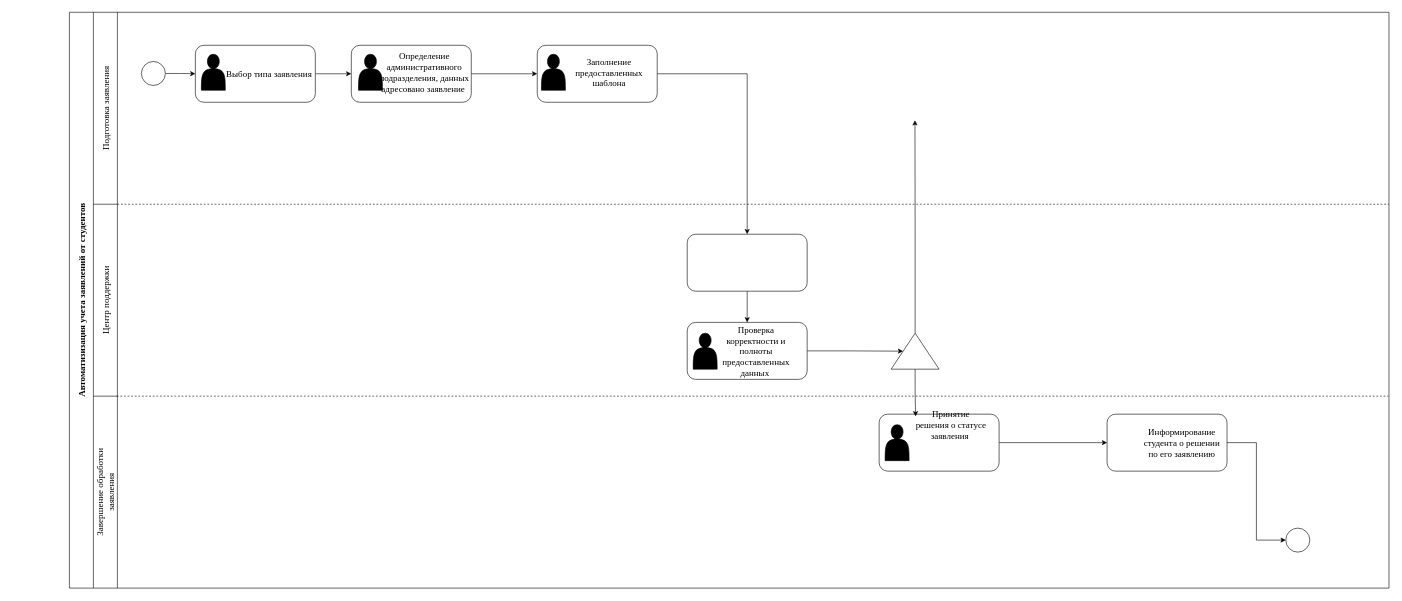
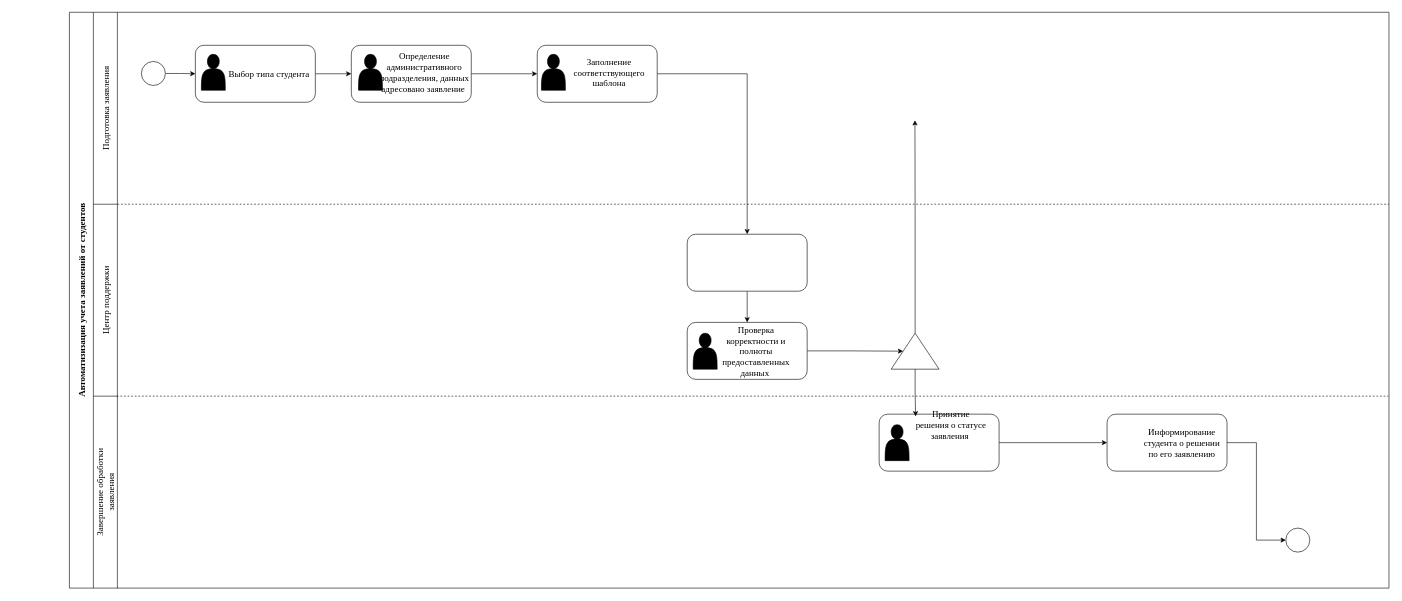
(609, 72) -> (609, 72)
(270, 74) -> (270, 74)
